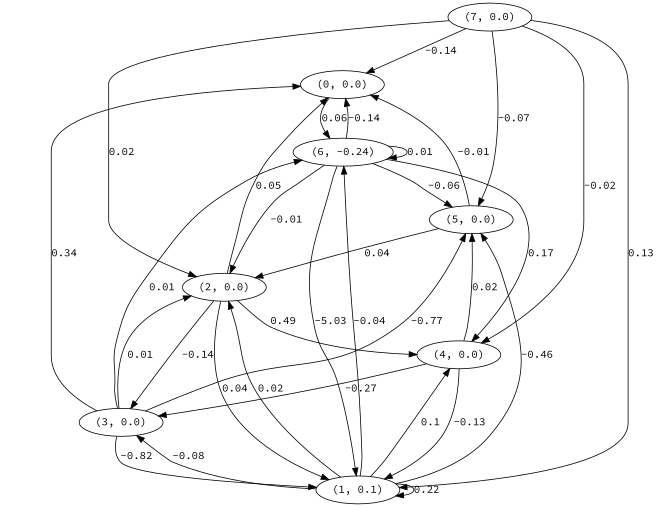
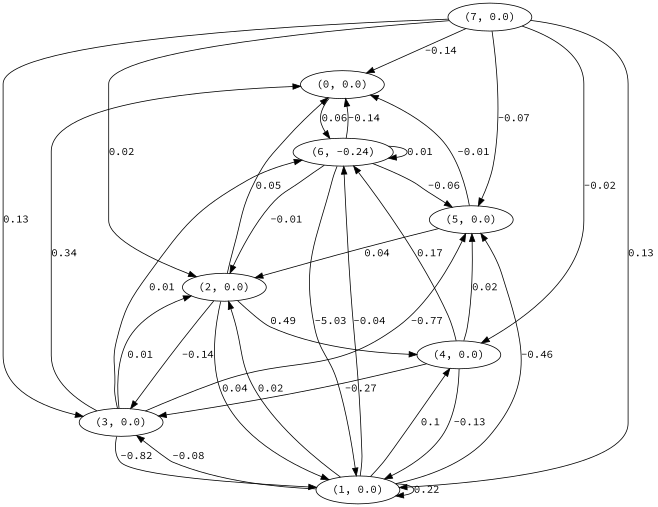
none -> (37, 62)
(521, 207) -> (414, 253)
(358, 490) -> (358, 490)
